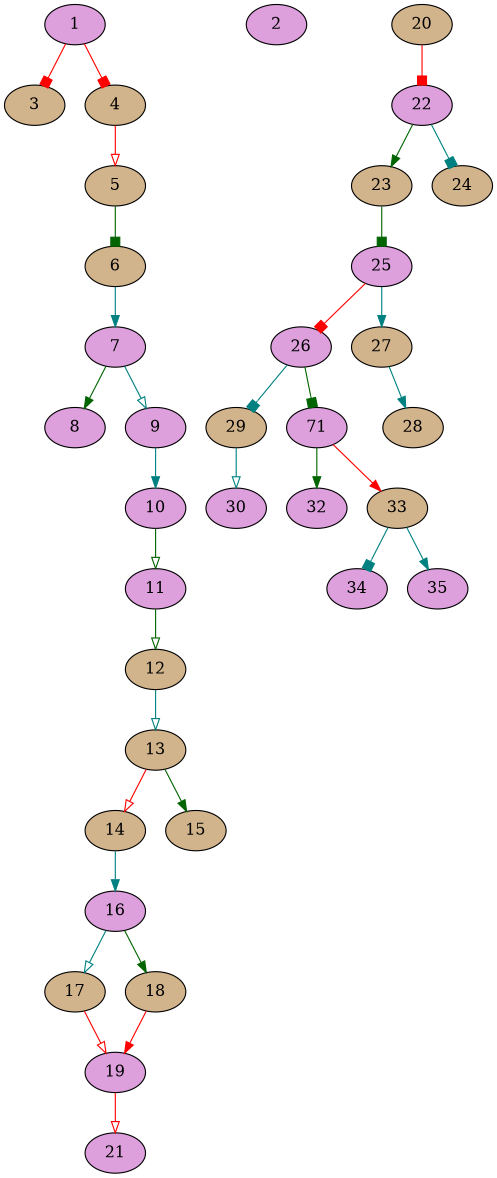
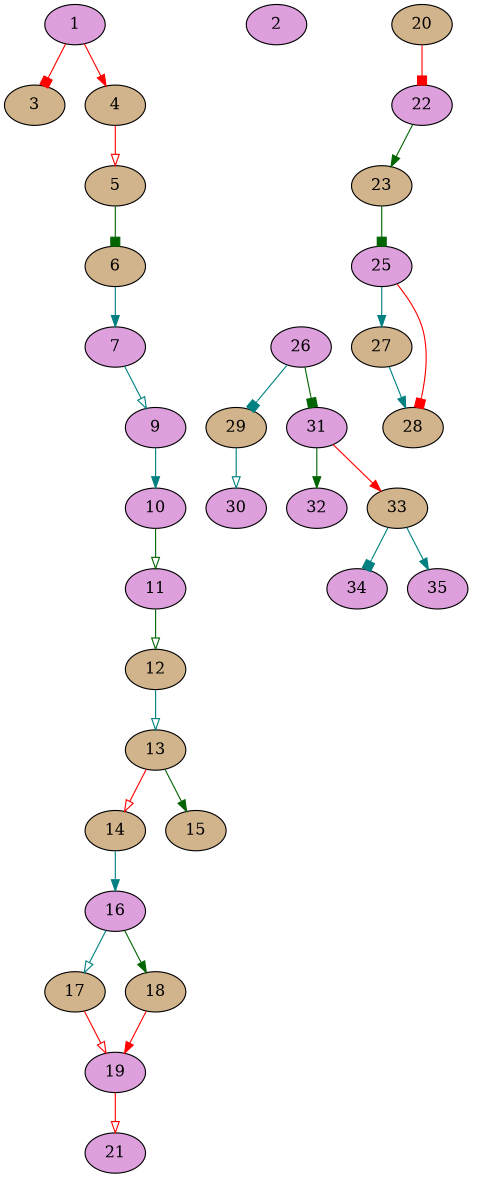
(93, 60) -> (93, 60)
(462, 186) -> none
(346, 303) -> (424, 337)
(75, 428) -> none
(317, 428) -> (317, 428)
